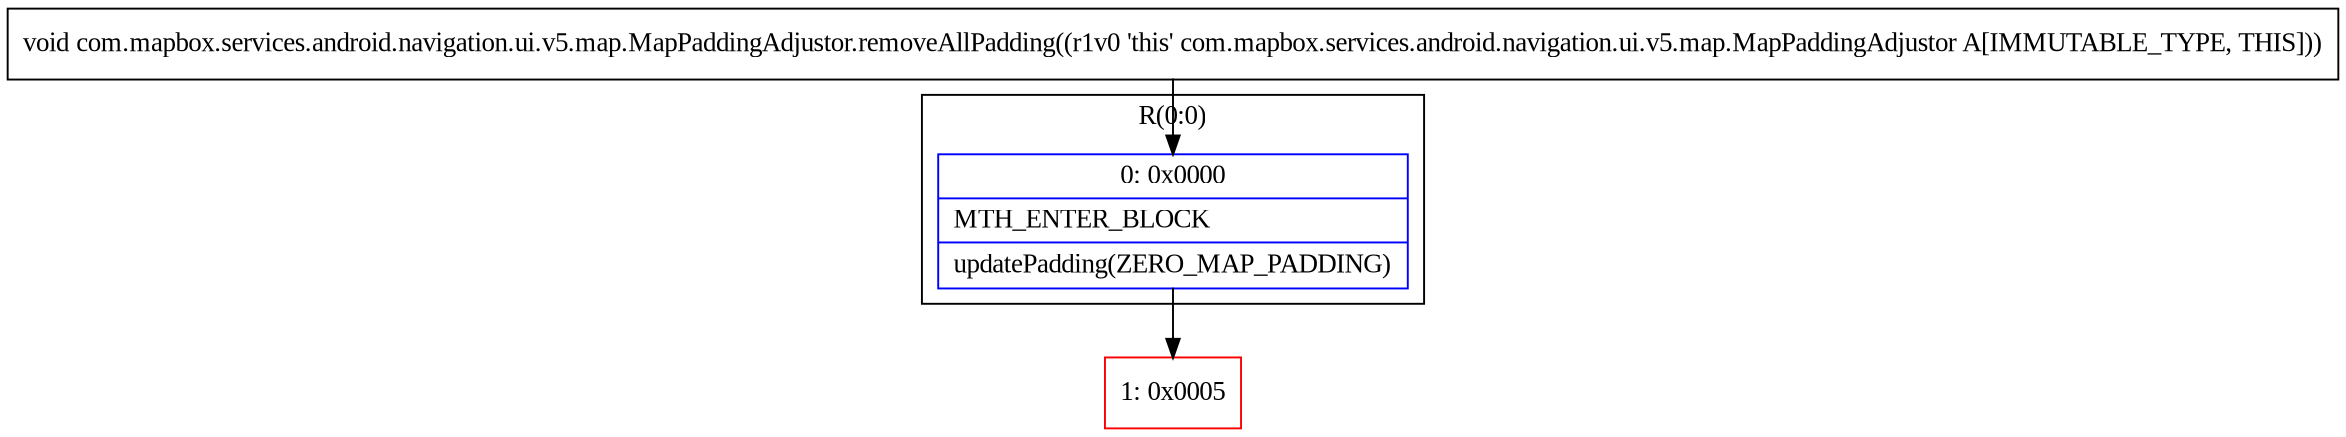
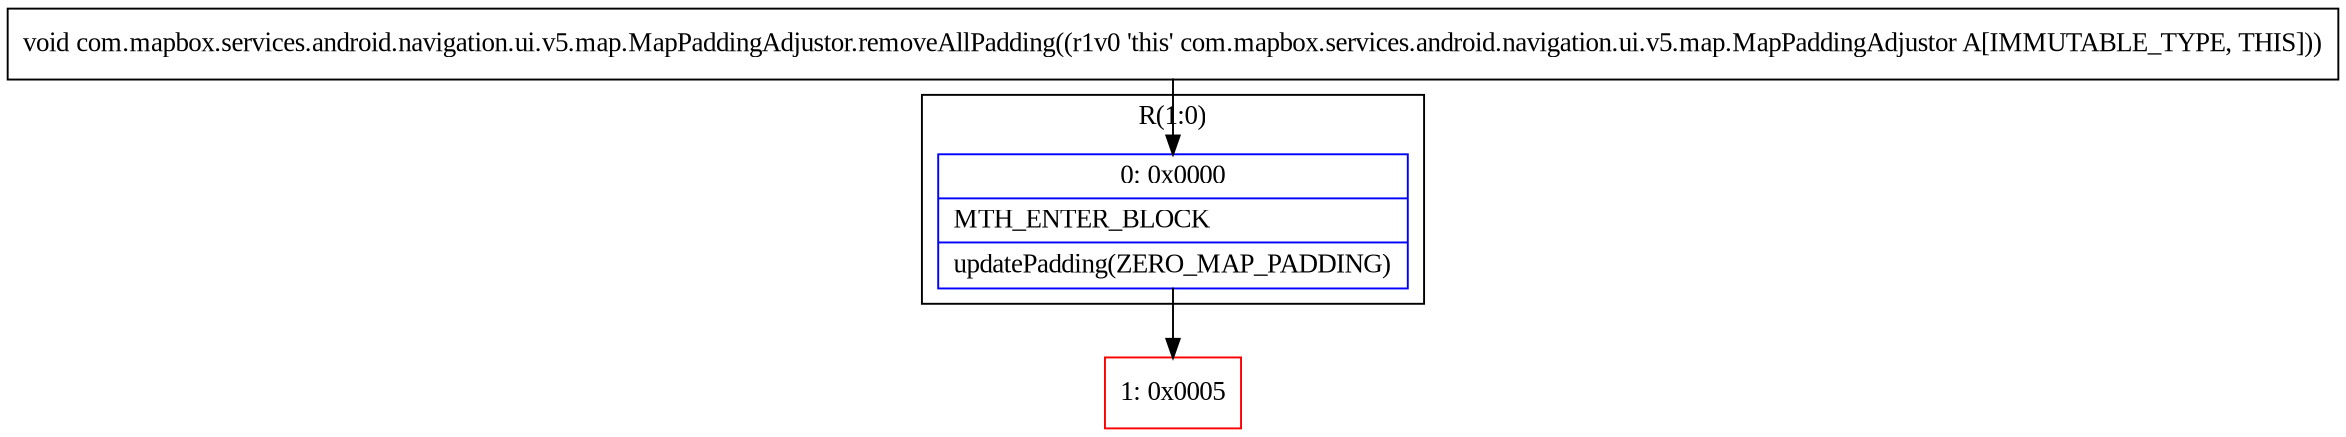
(1173, 117) -> (1173, 117)
